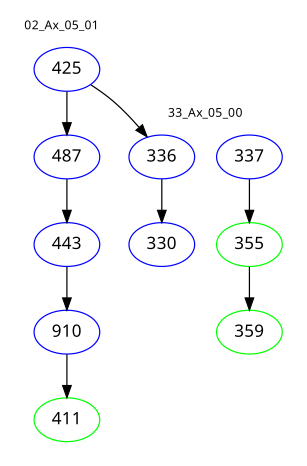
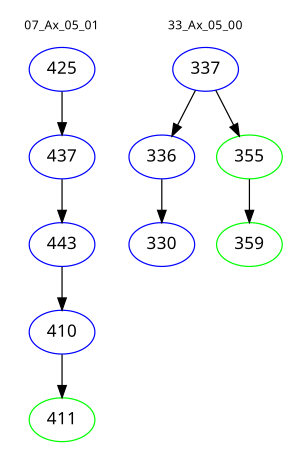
(62, 26) -> (62, 26)
(127, 114) -> (187, 108)
(67, 157) -> (62, 157)
(67, 332) -> (62, 332)
